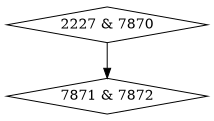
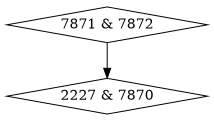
(107, 56) -> (107, 56)
